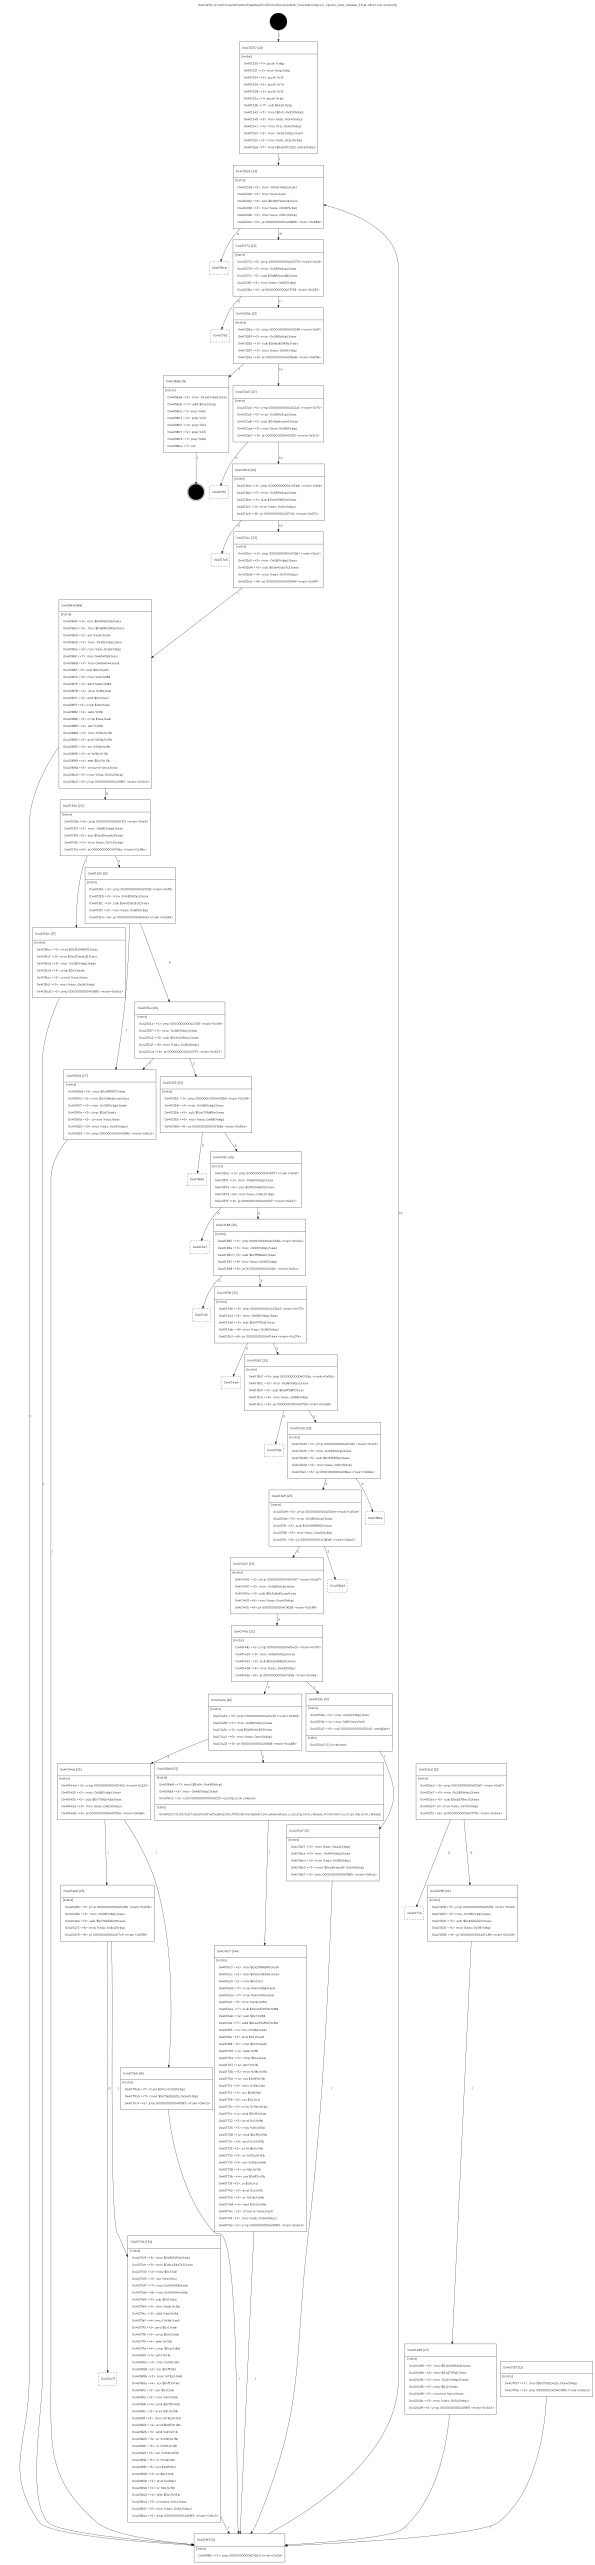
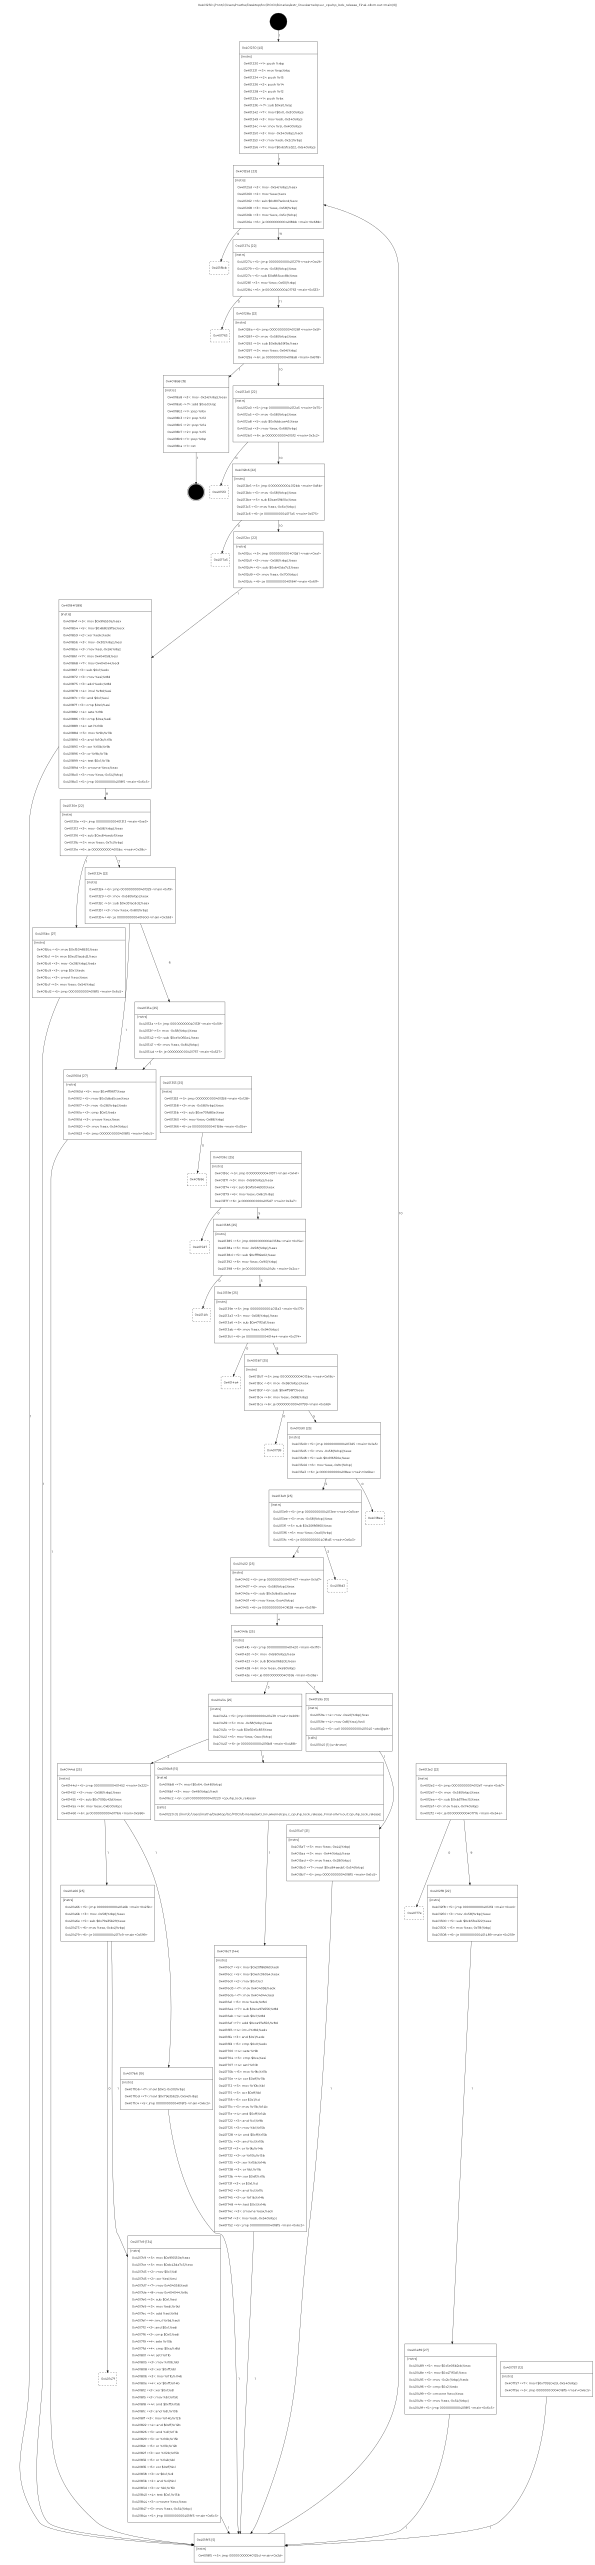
(193, 1066) -> none
(230, 1141) -> none
